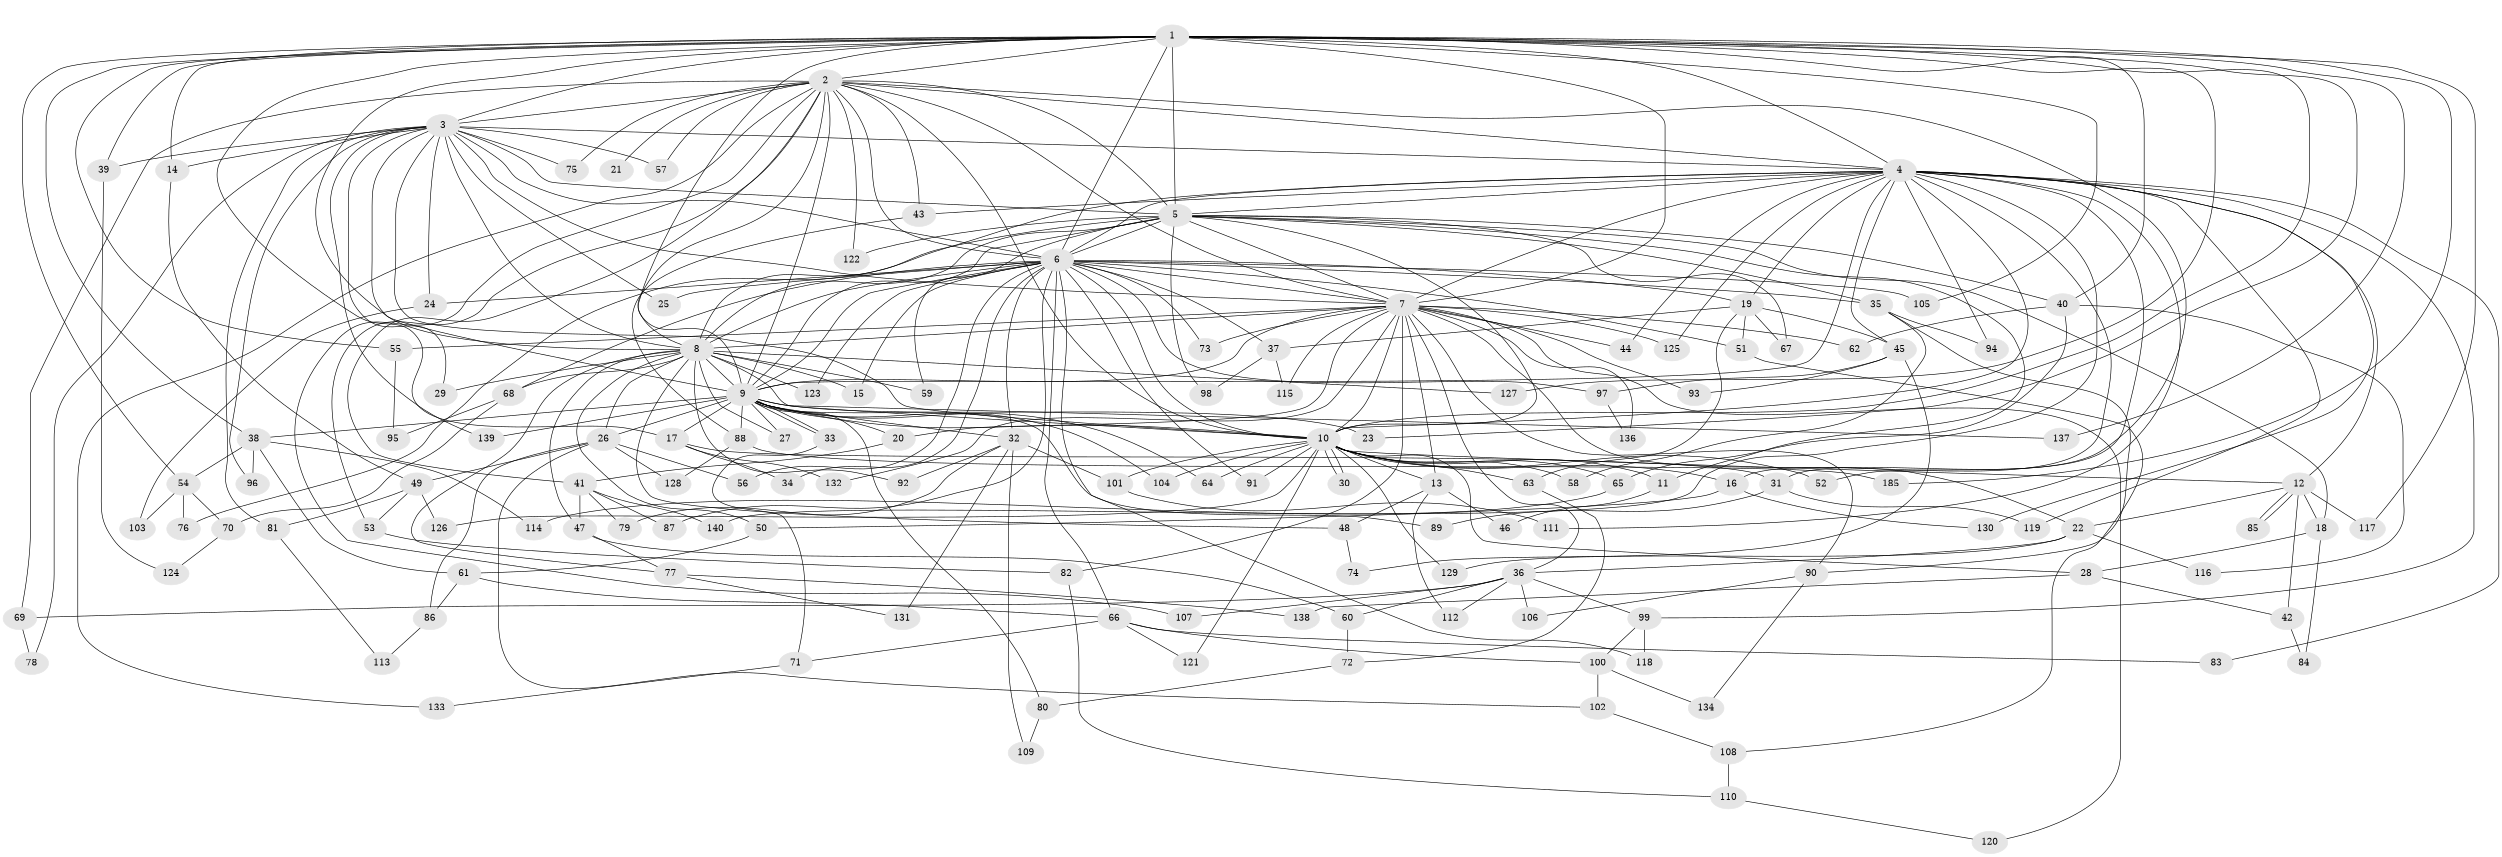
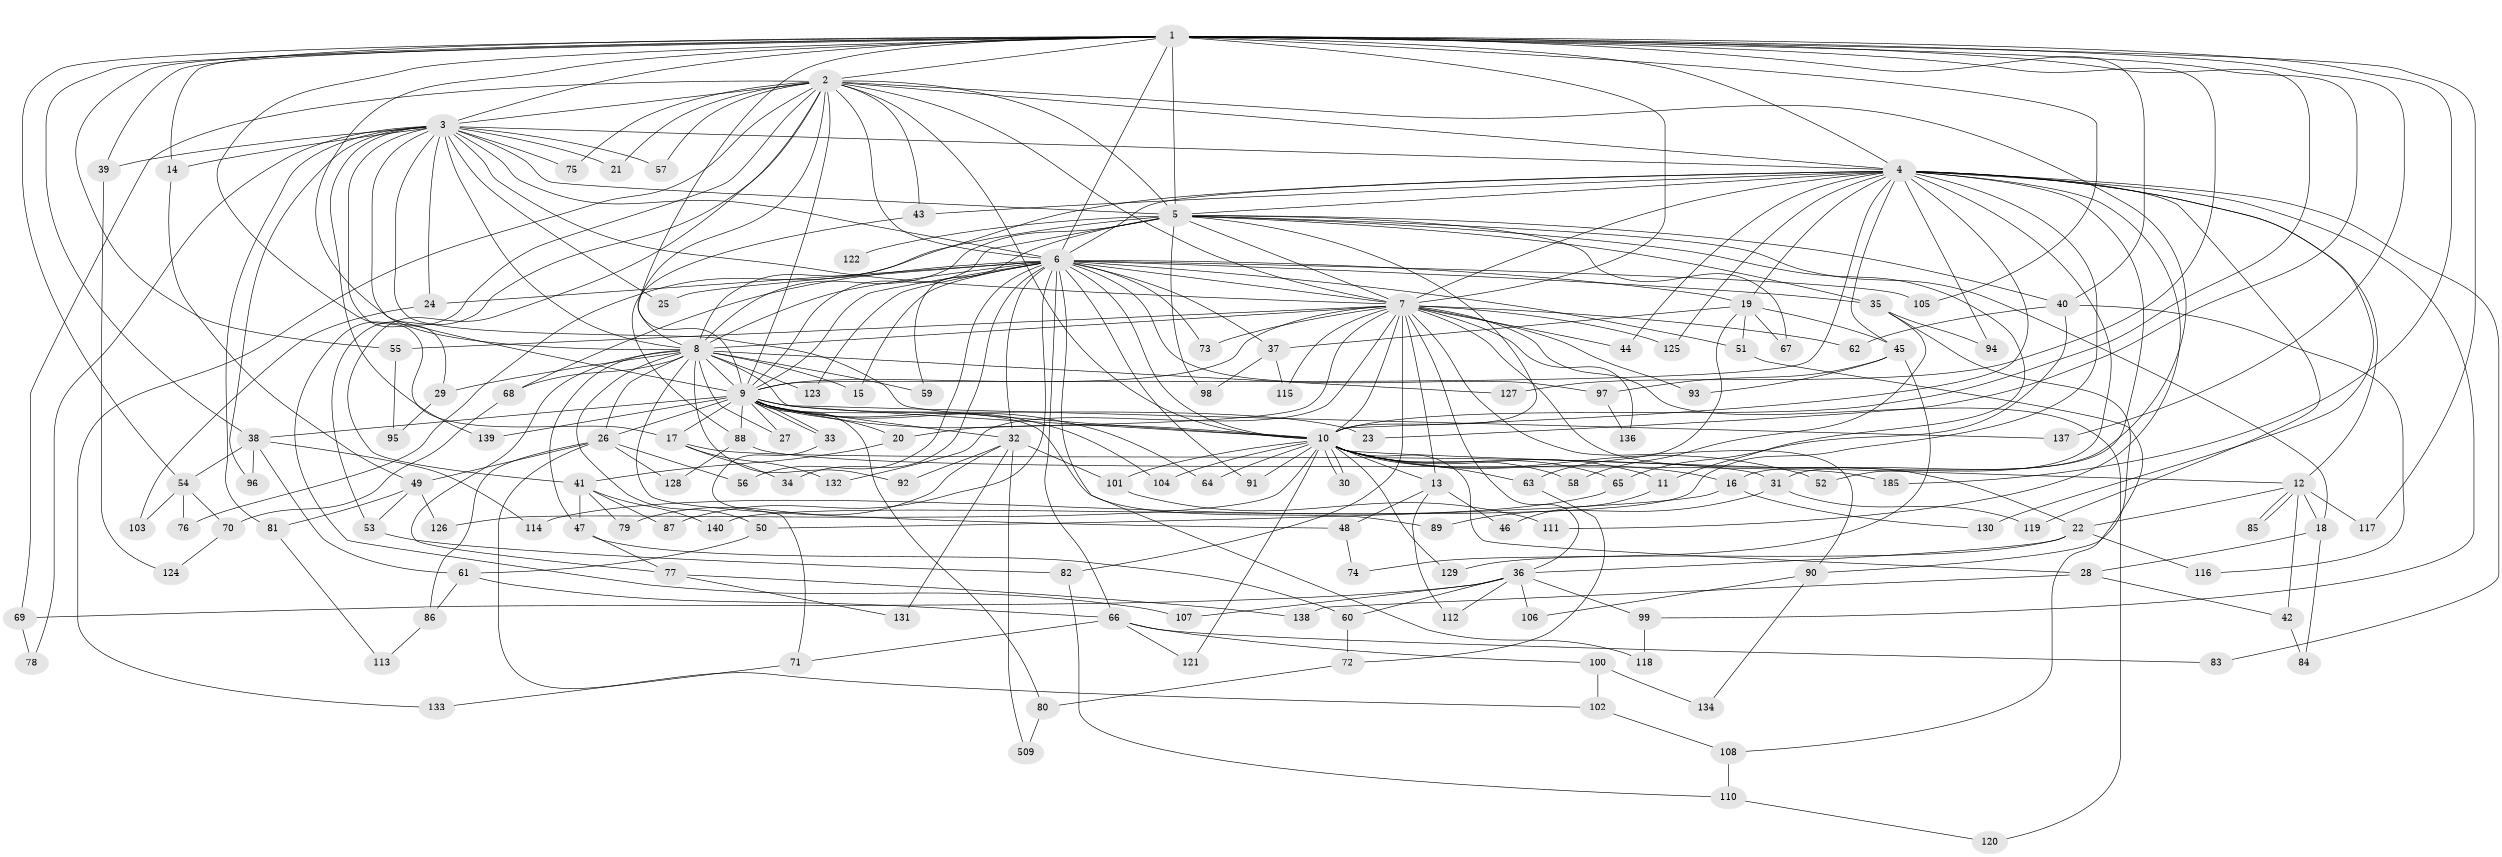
none -> (533, 142)
(855, 168) -> none
(1116, 238) -> none
(460, 414) -> (417, 417)
(1621, 641) -> none
(1026, 753) -> (1026, 753)
